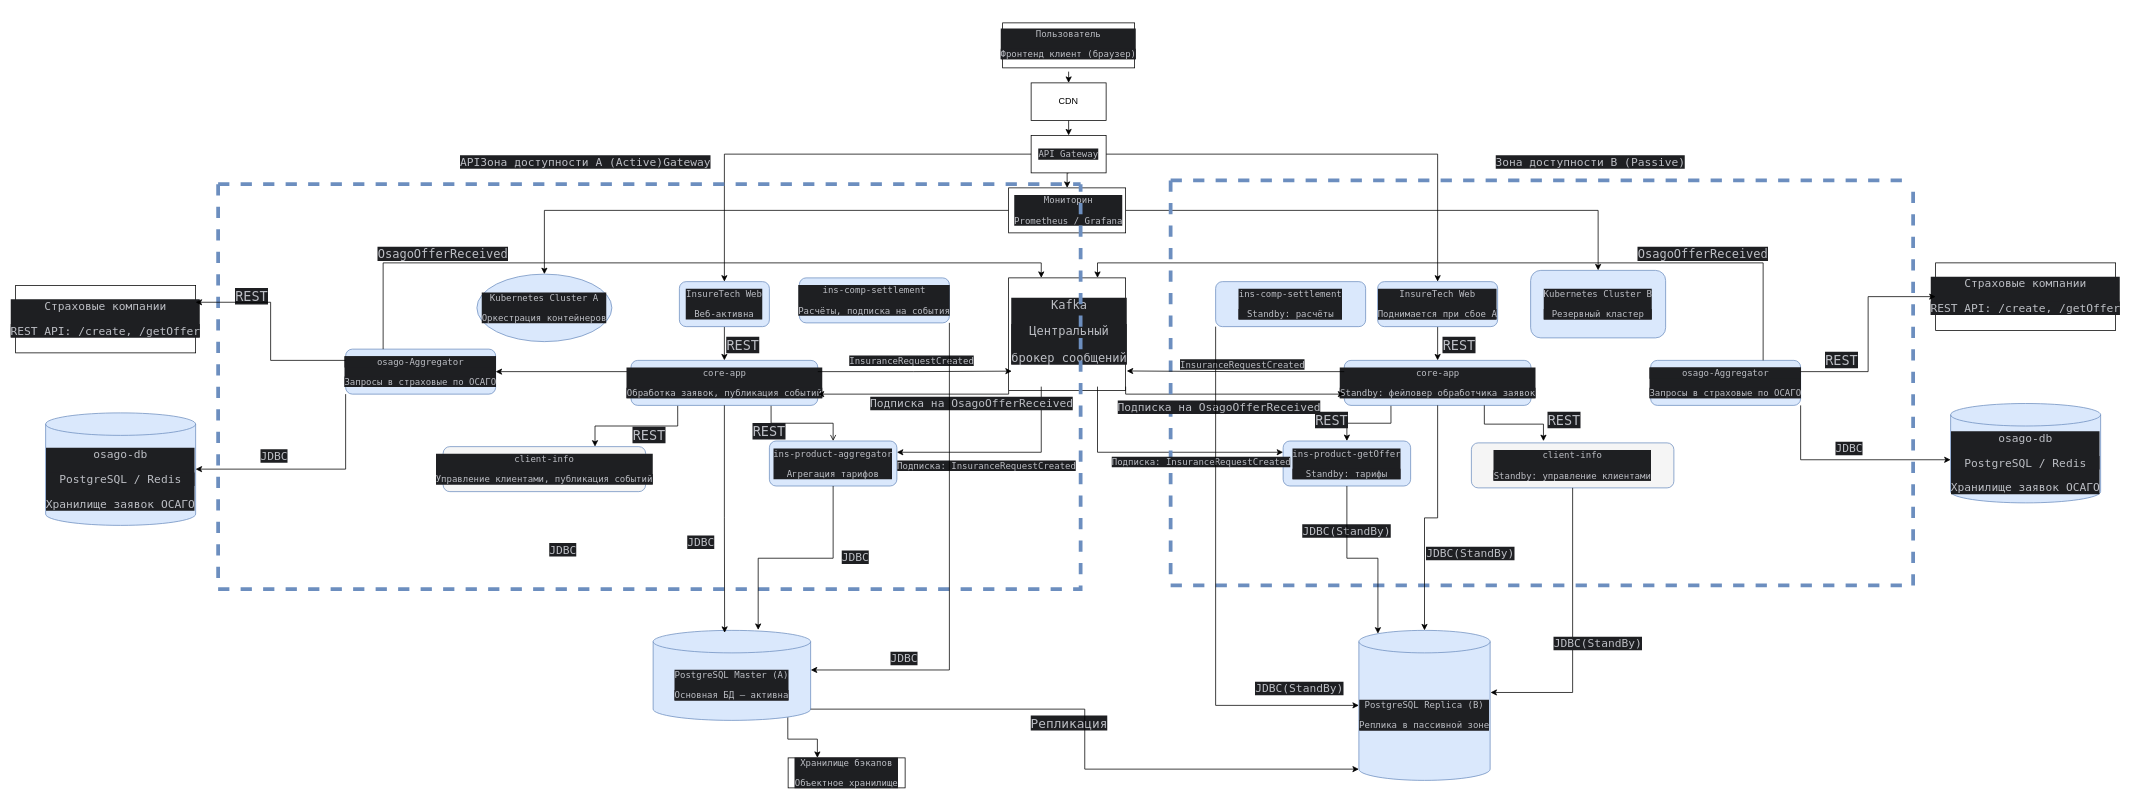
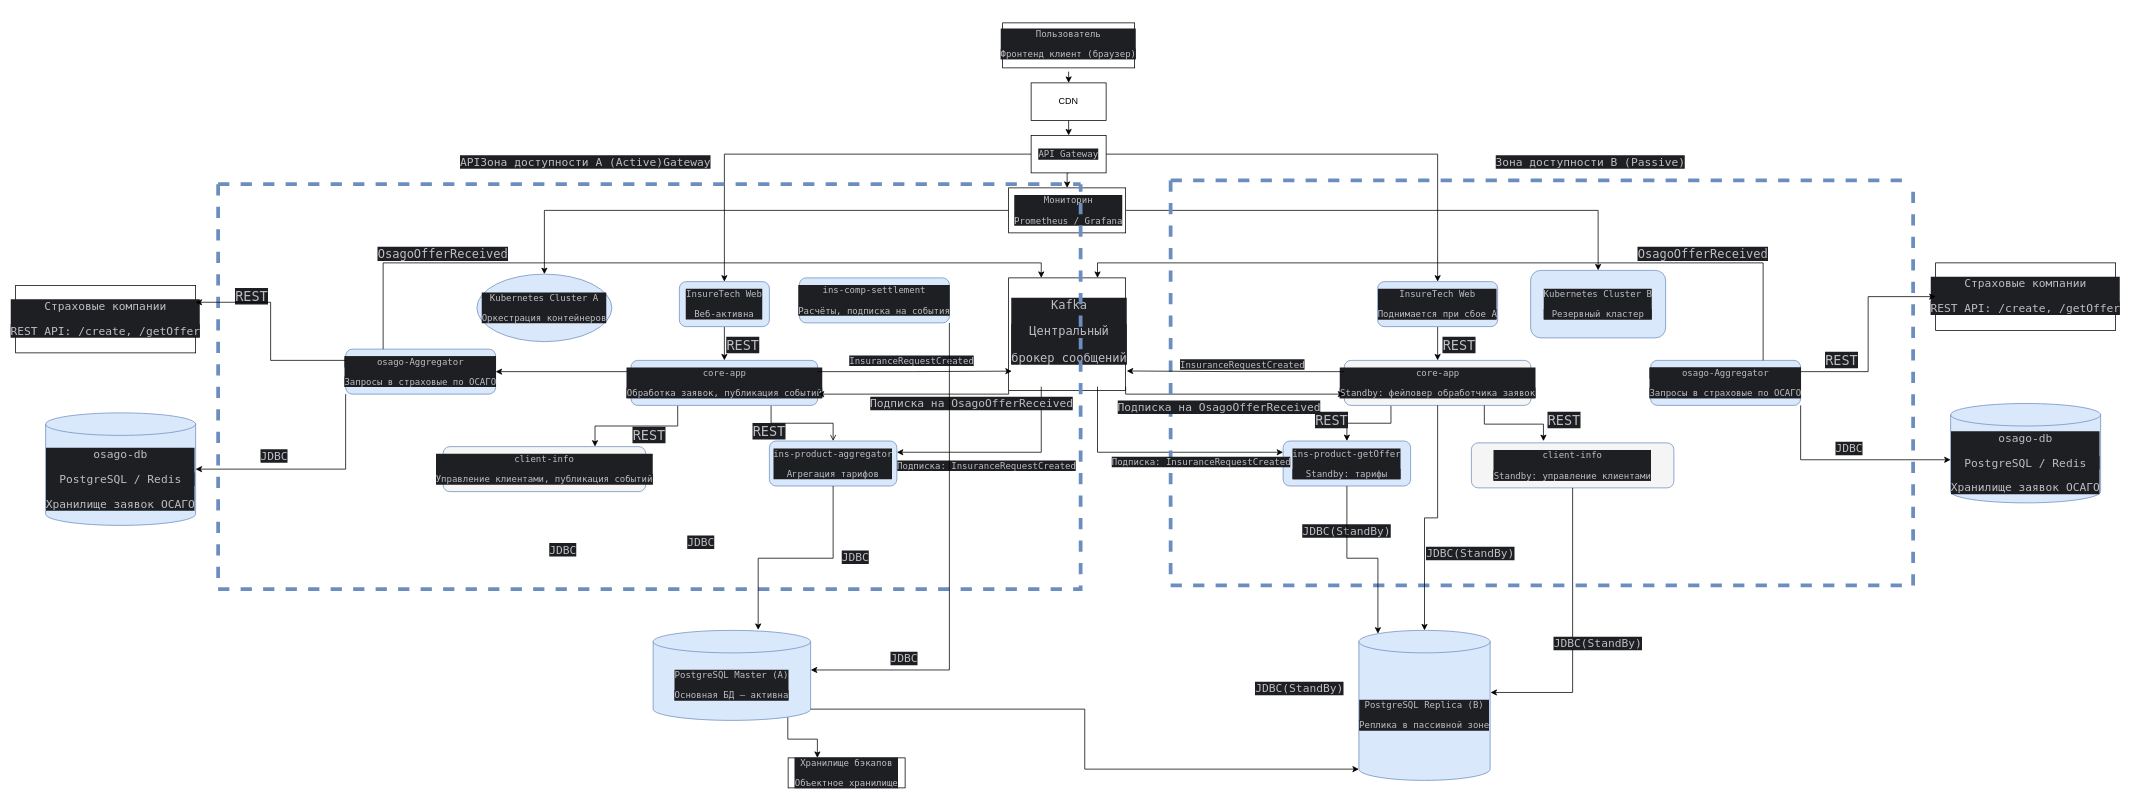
(1290, 304) -> none
(1437, 383) -> (1437, 383)
(724, 517) -> none
(1215, 627) -> none
(1069, 720) -> none
